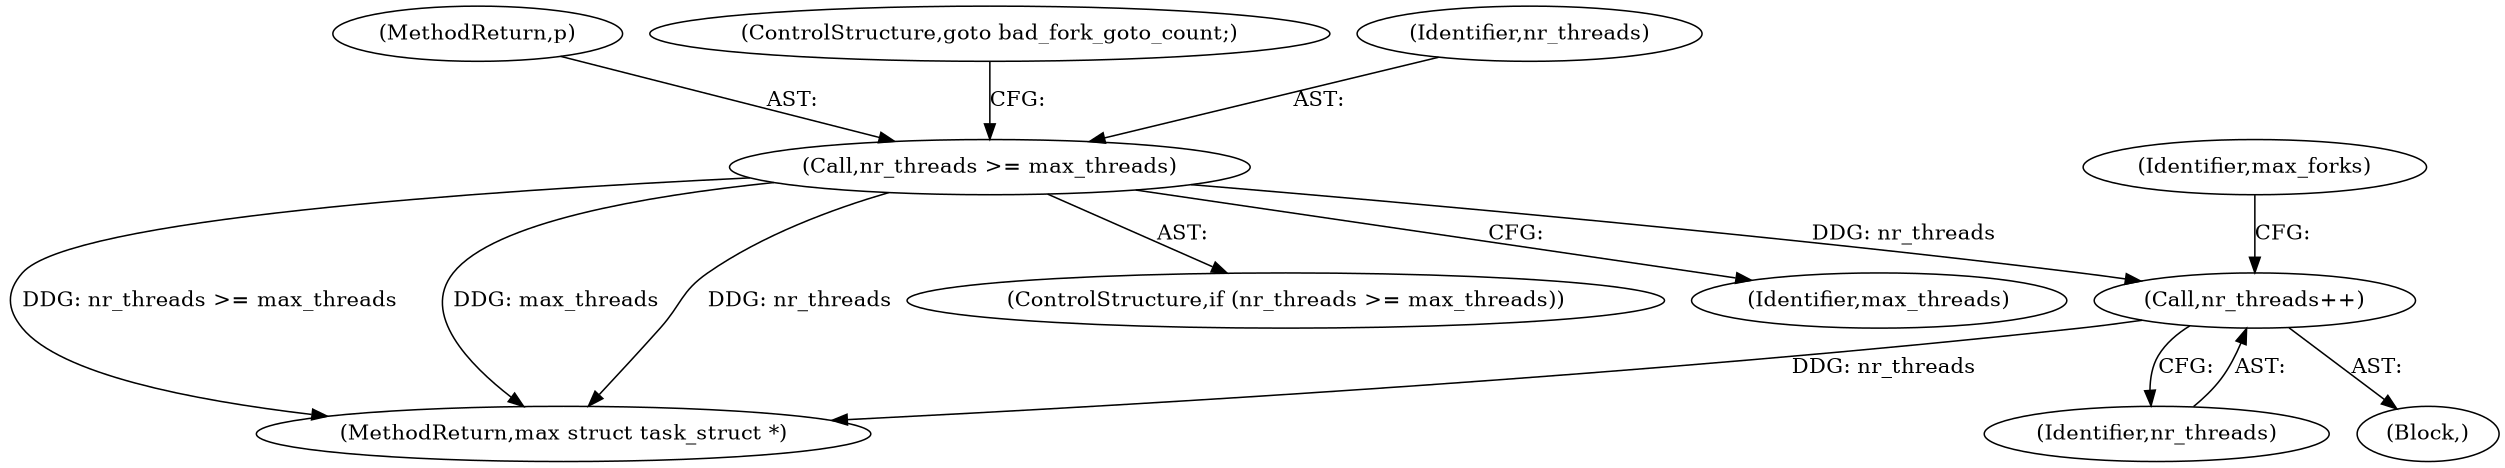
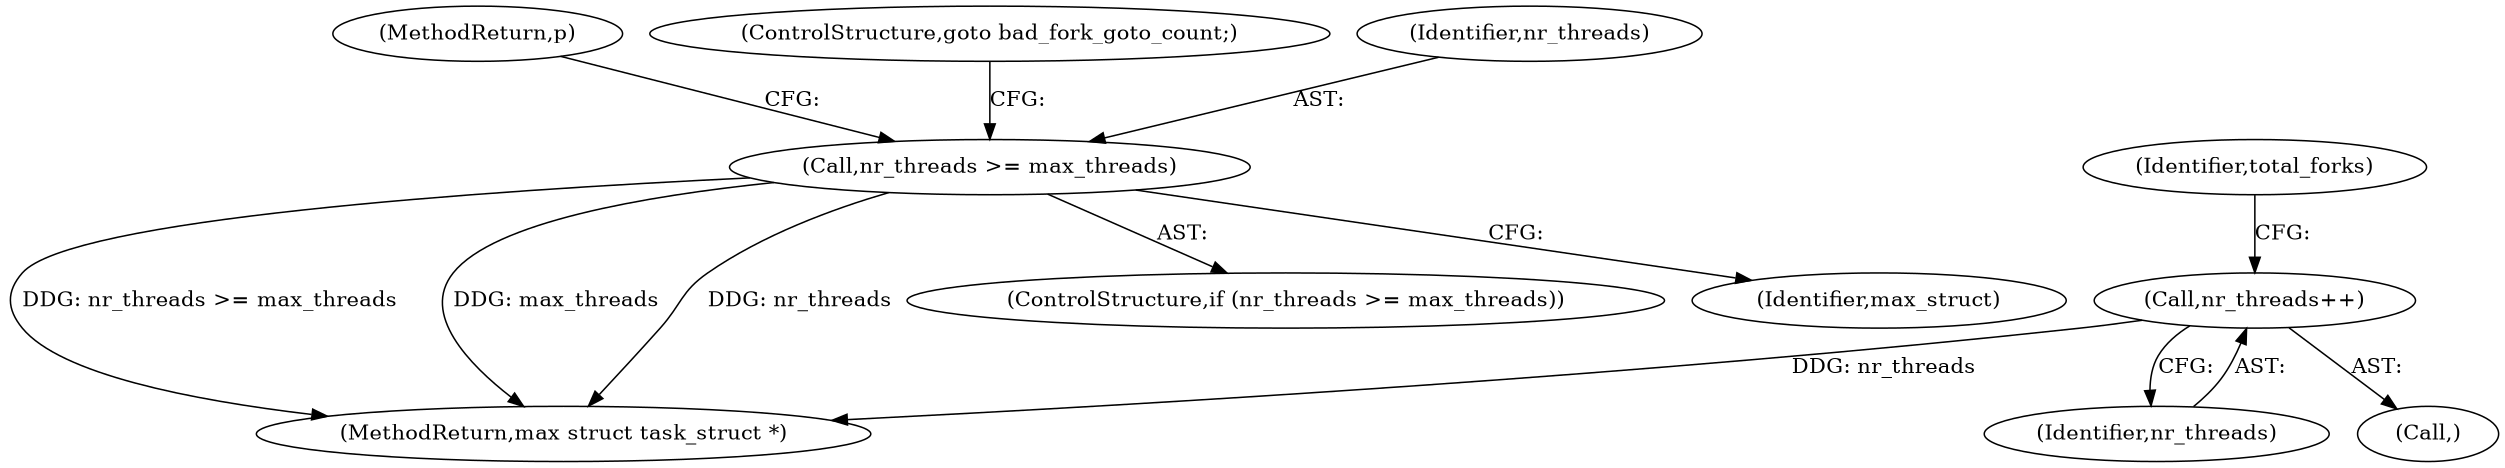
(796, 100) -> (796, 100)
(2255, 167) -> (2255, 167)
(1659, 227) -> none
(1879, 301) -> (1879, 301)
(2428, 434) -> (2428, 434)
